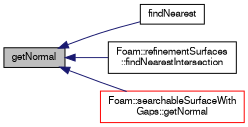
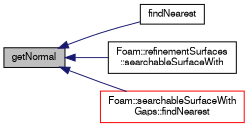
(172, 58) -> (172, 58)
(172, 107) -> (172, 107)
